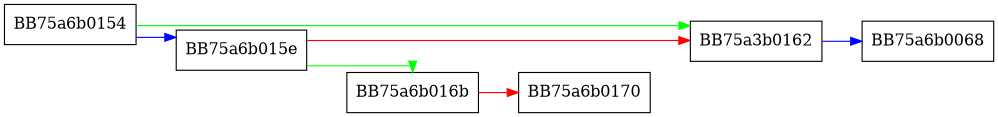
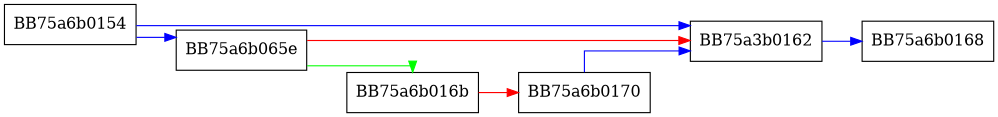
(408, 26) -> (408, 26)
(928, 41) -> (928, 41)
(241, 50) -> (241, 50)
none -> (621, 51)
